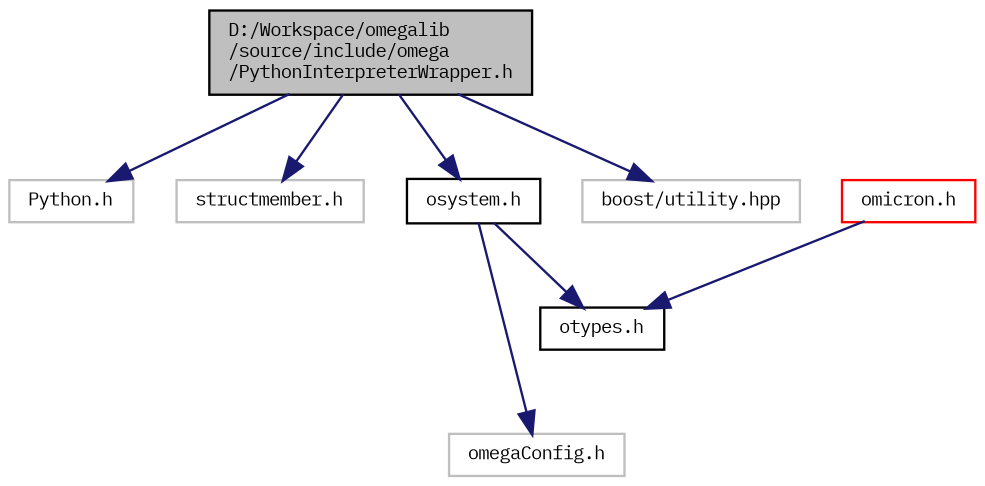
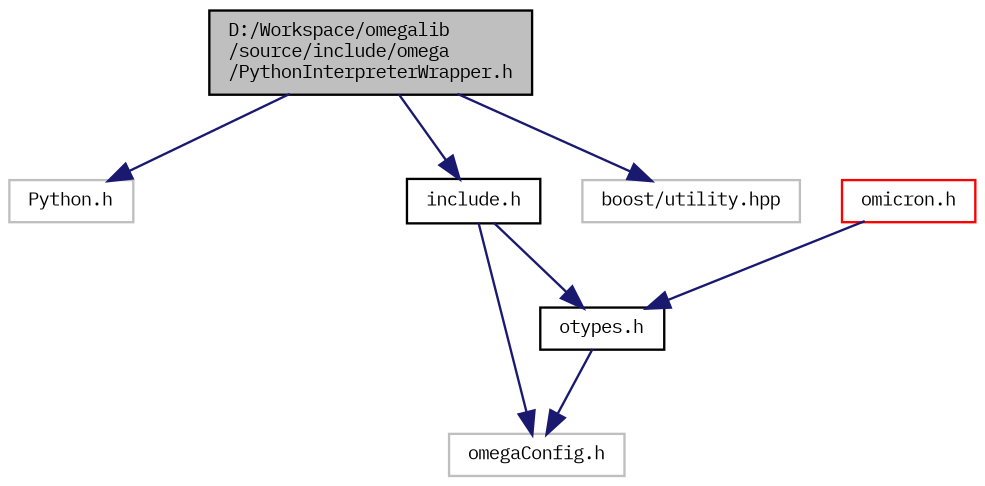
(270, 201) -> none
(474, 201) -> (474, 201)
none -> (575, 381)
